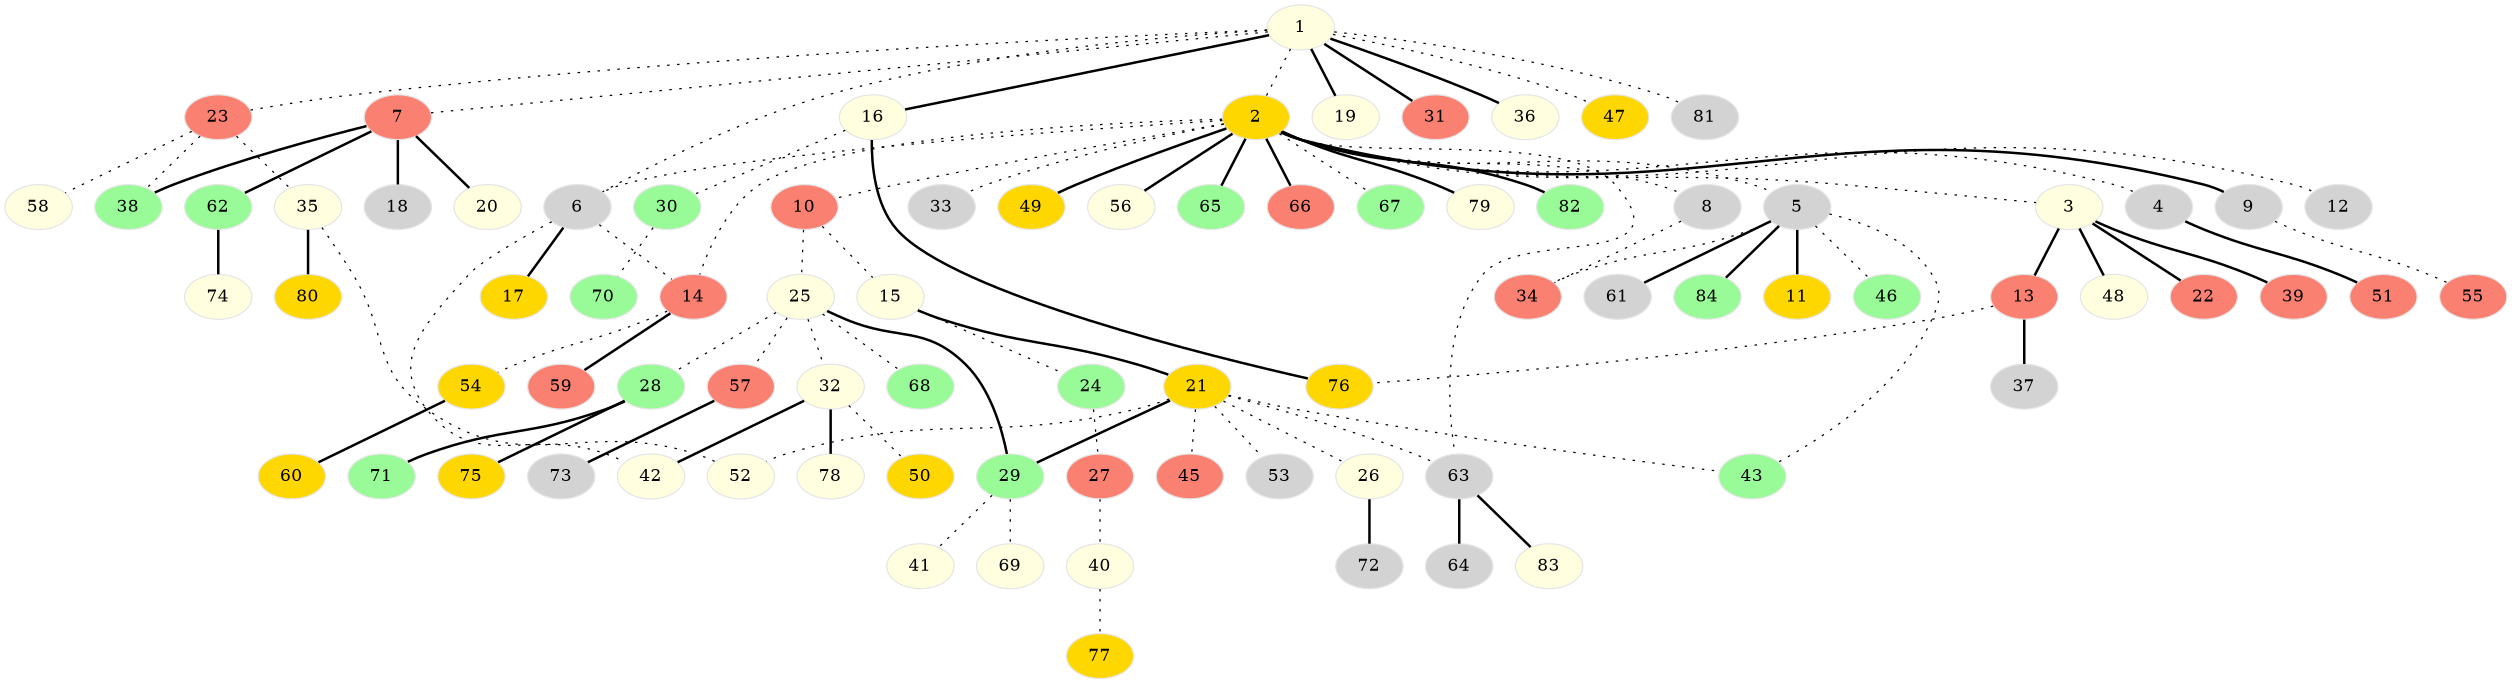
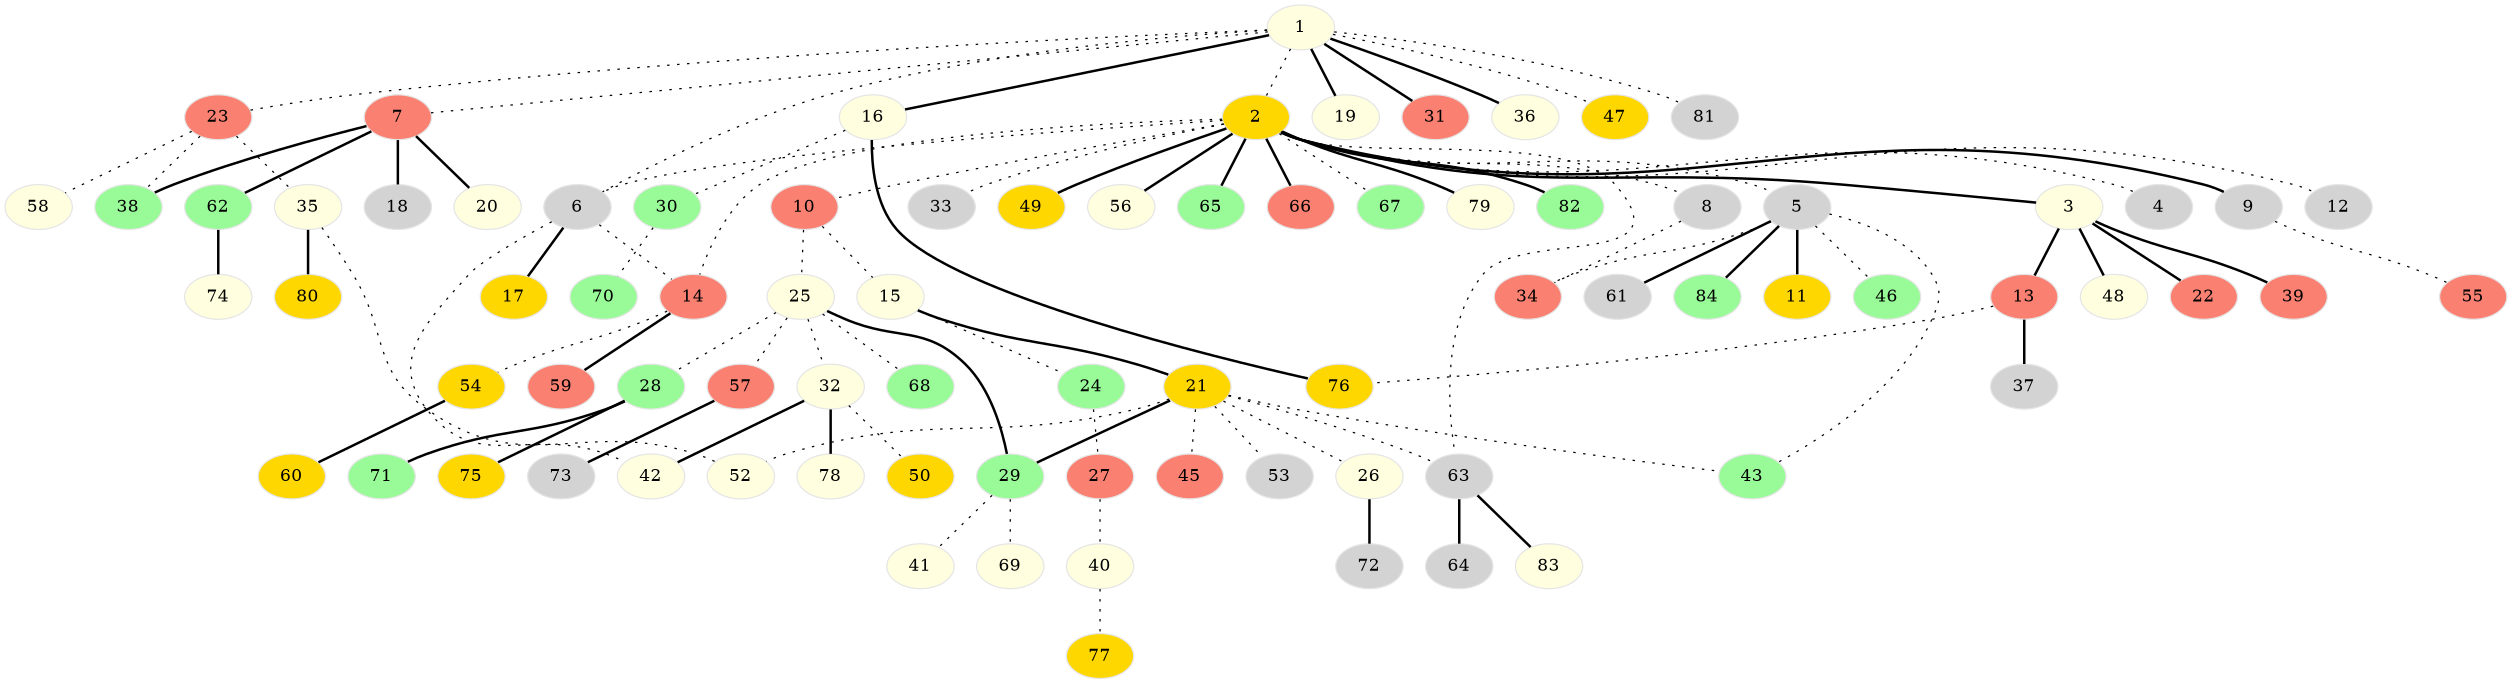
(1771, 180) -> (1771, 180)
(2383, 297) -> none
